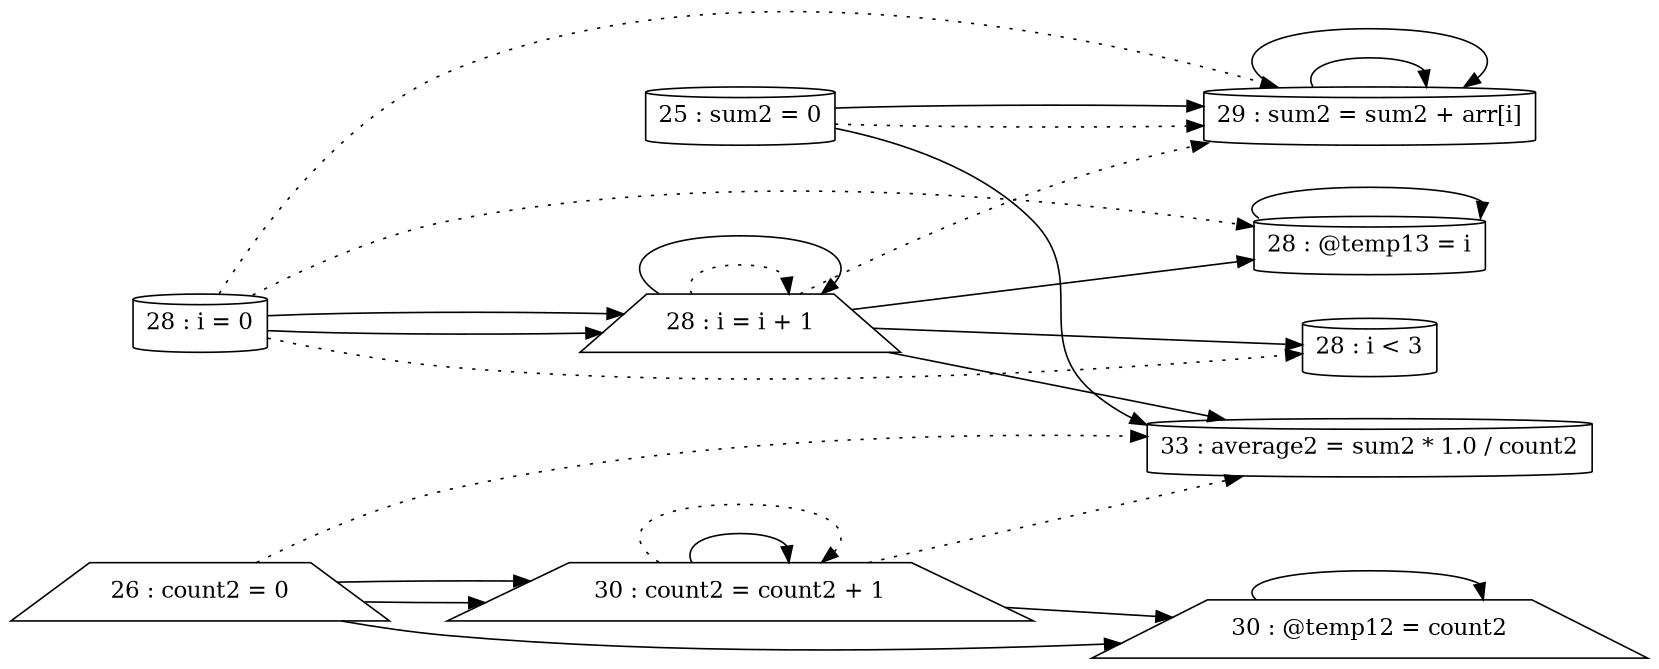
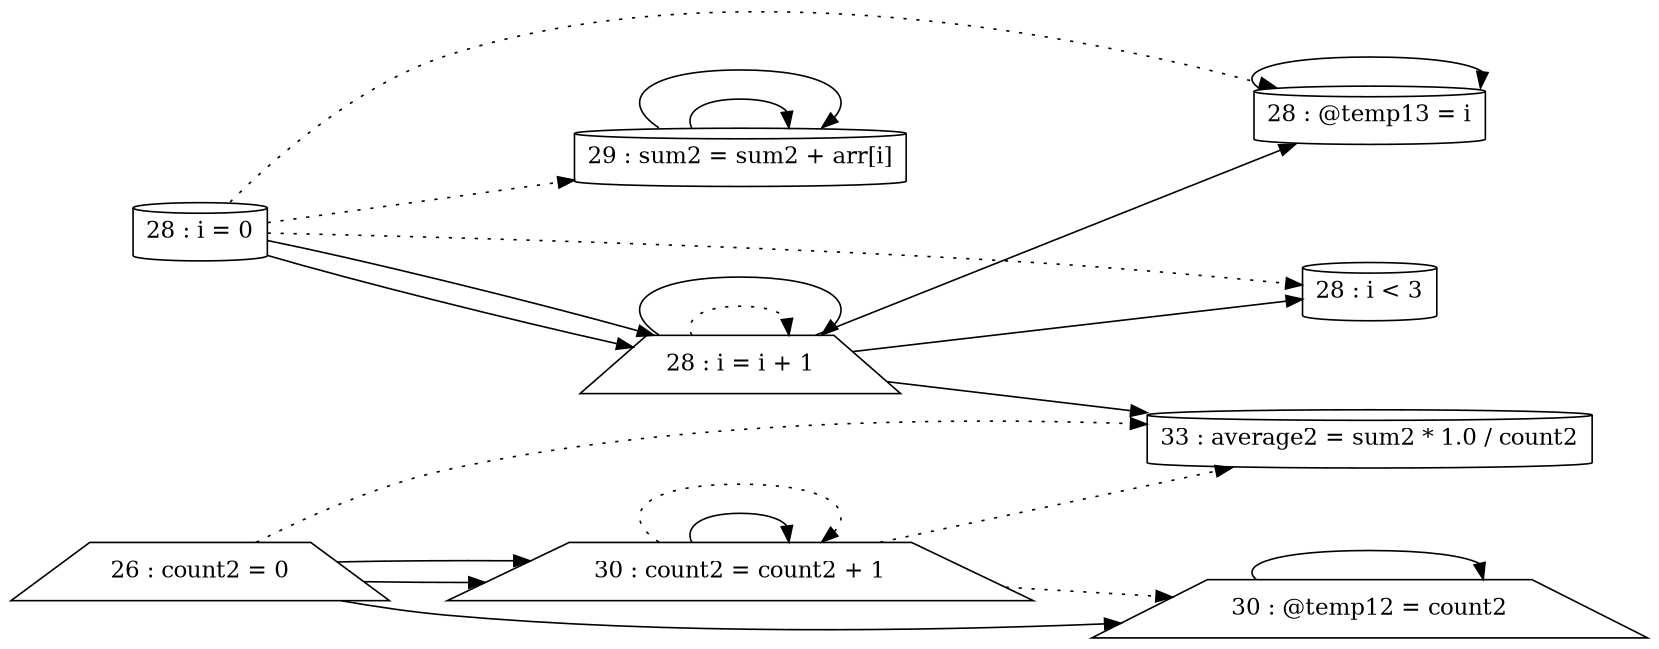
(740, 116) -> none
(992, 209) -> none
(1081, 612) -> (1081, 592)
